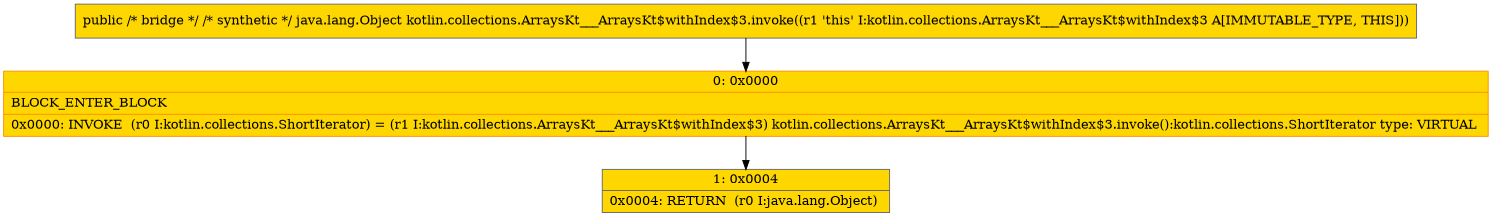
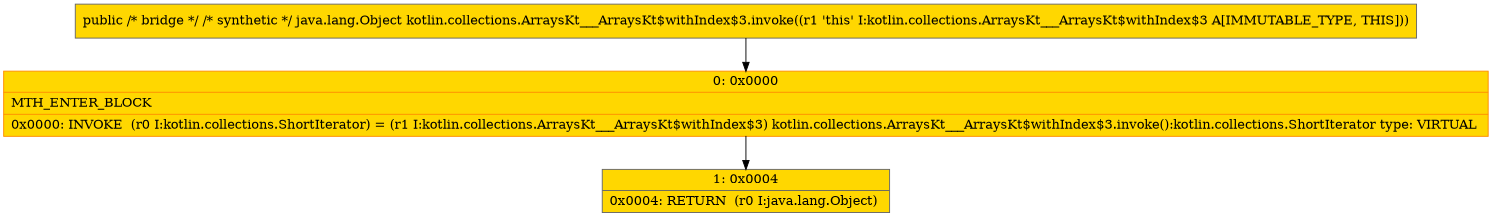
(89, 103) -> (82, 103)
